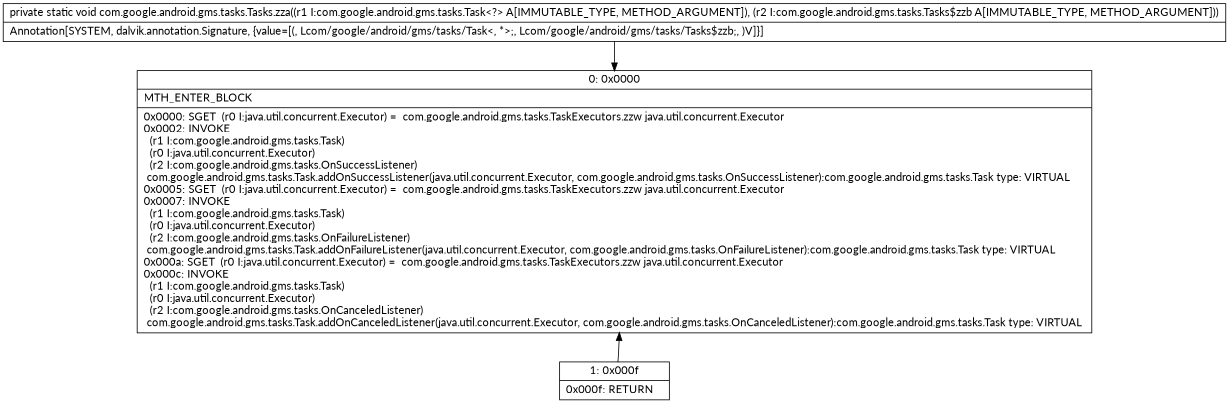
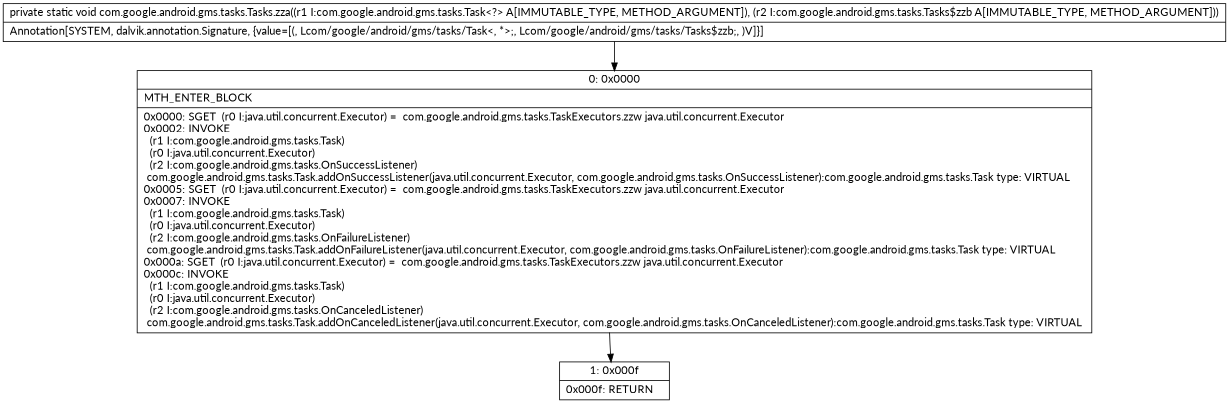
(619, 351) -> (610, 343)
